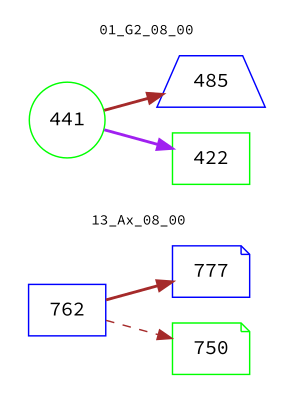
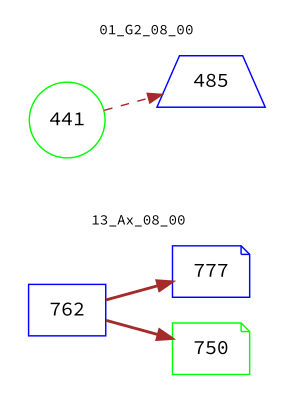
(126, 104) -> (126, 104)
(211, 159) -> none
(132, 327) -> (132, 327)
